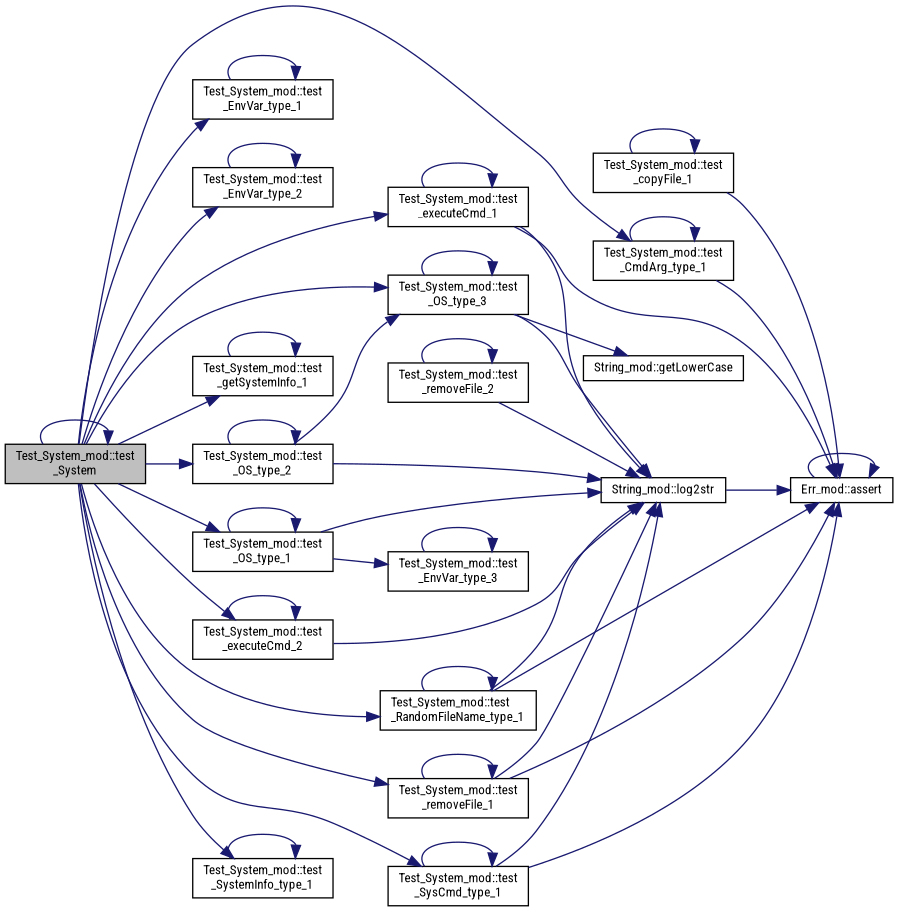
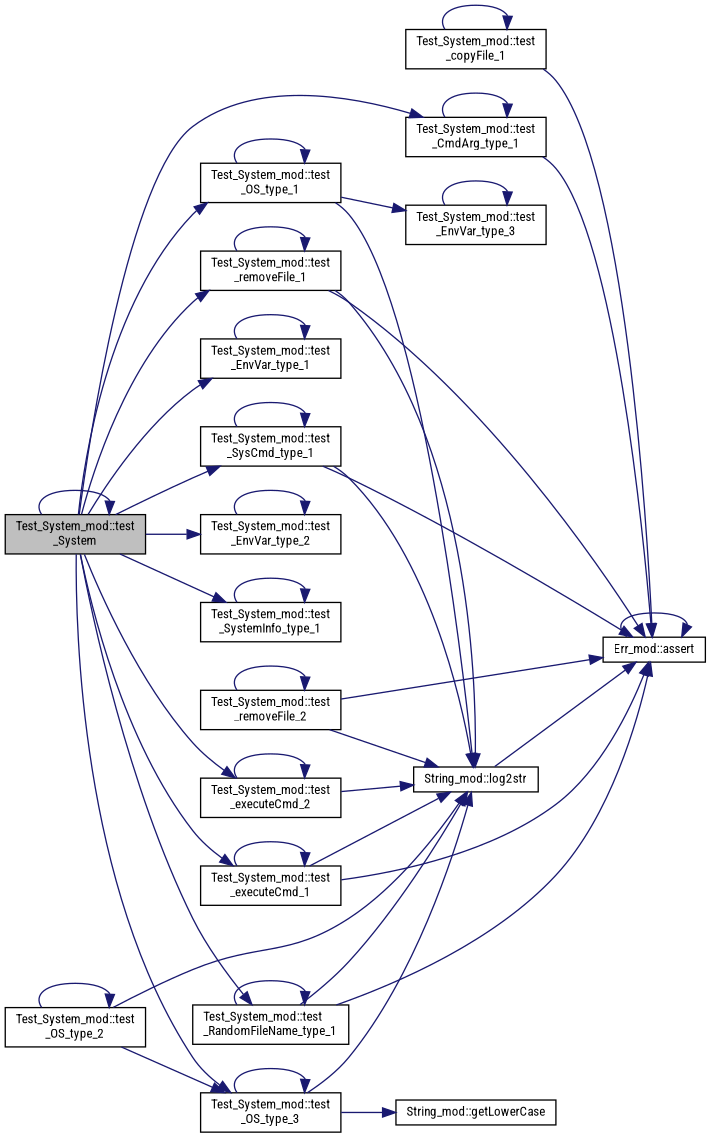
(263, 376) -> none
(163, 464) -> none
none -> (484, 676)
